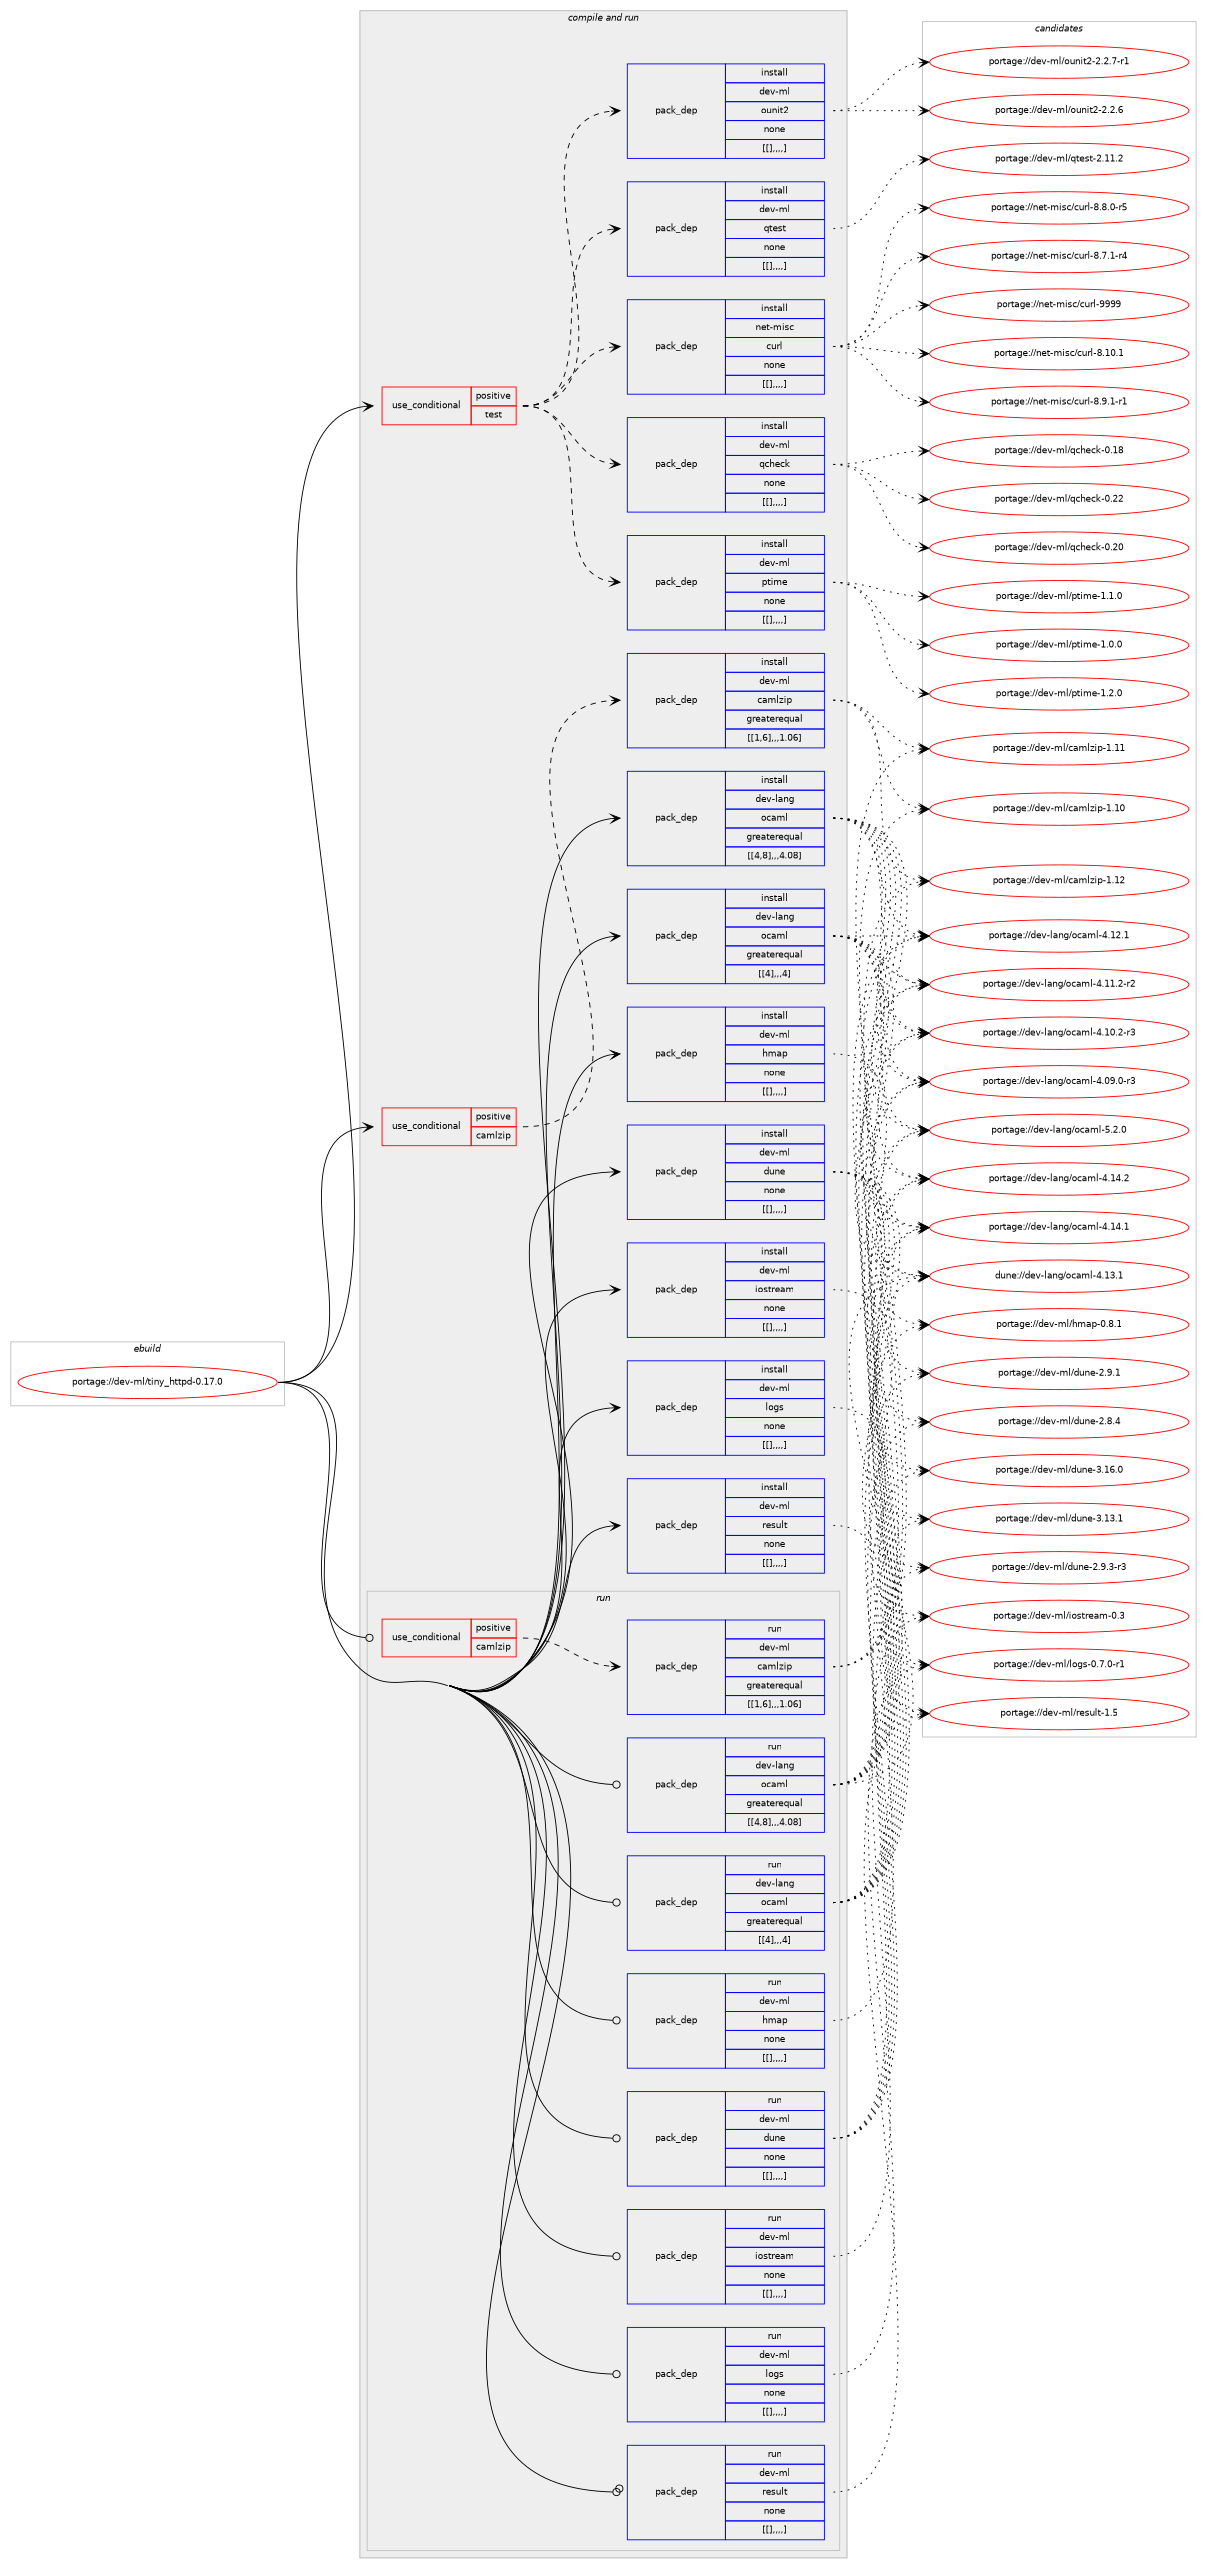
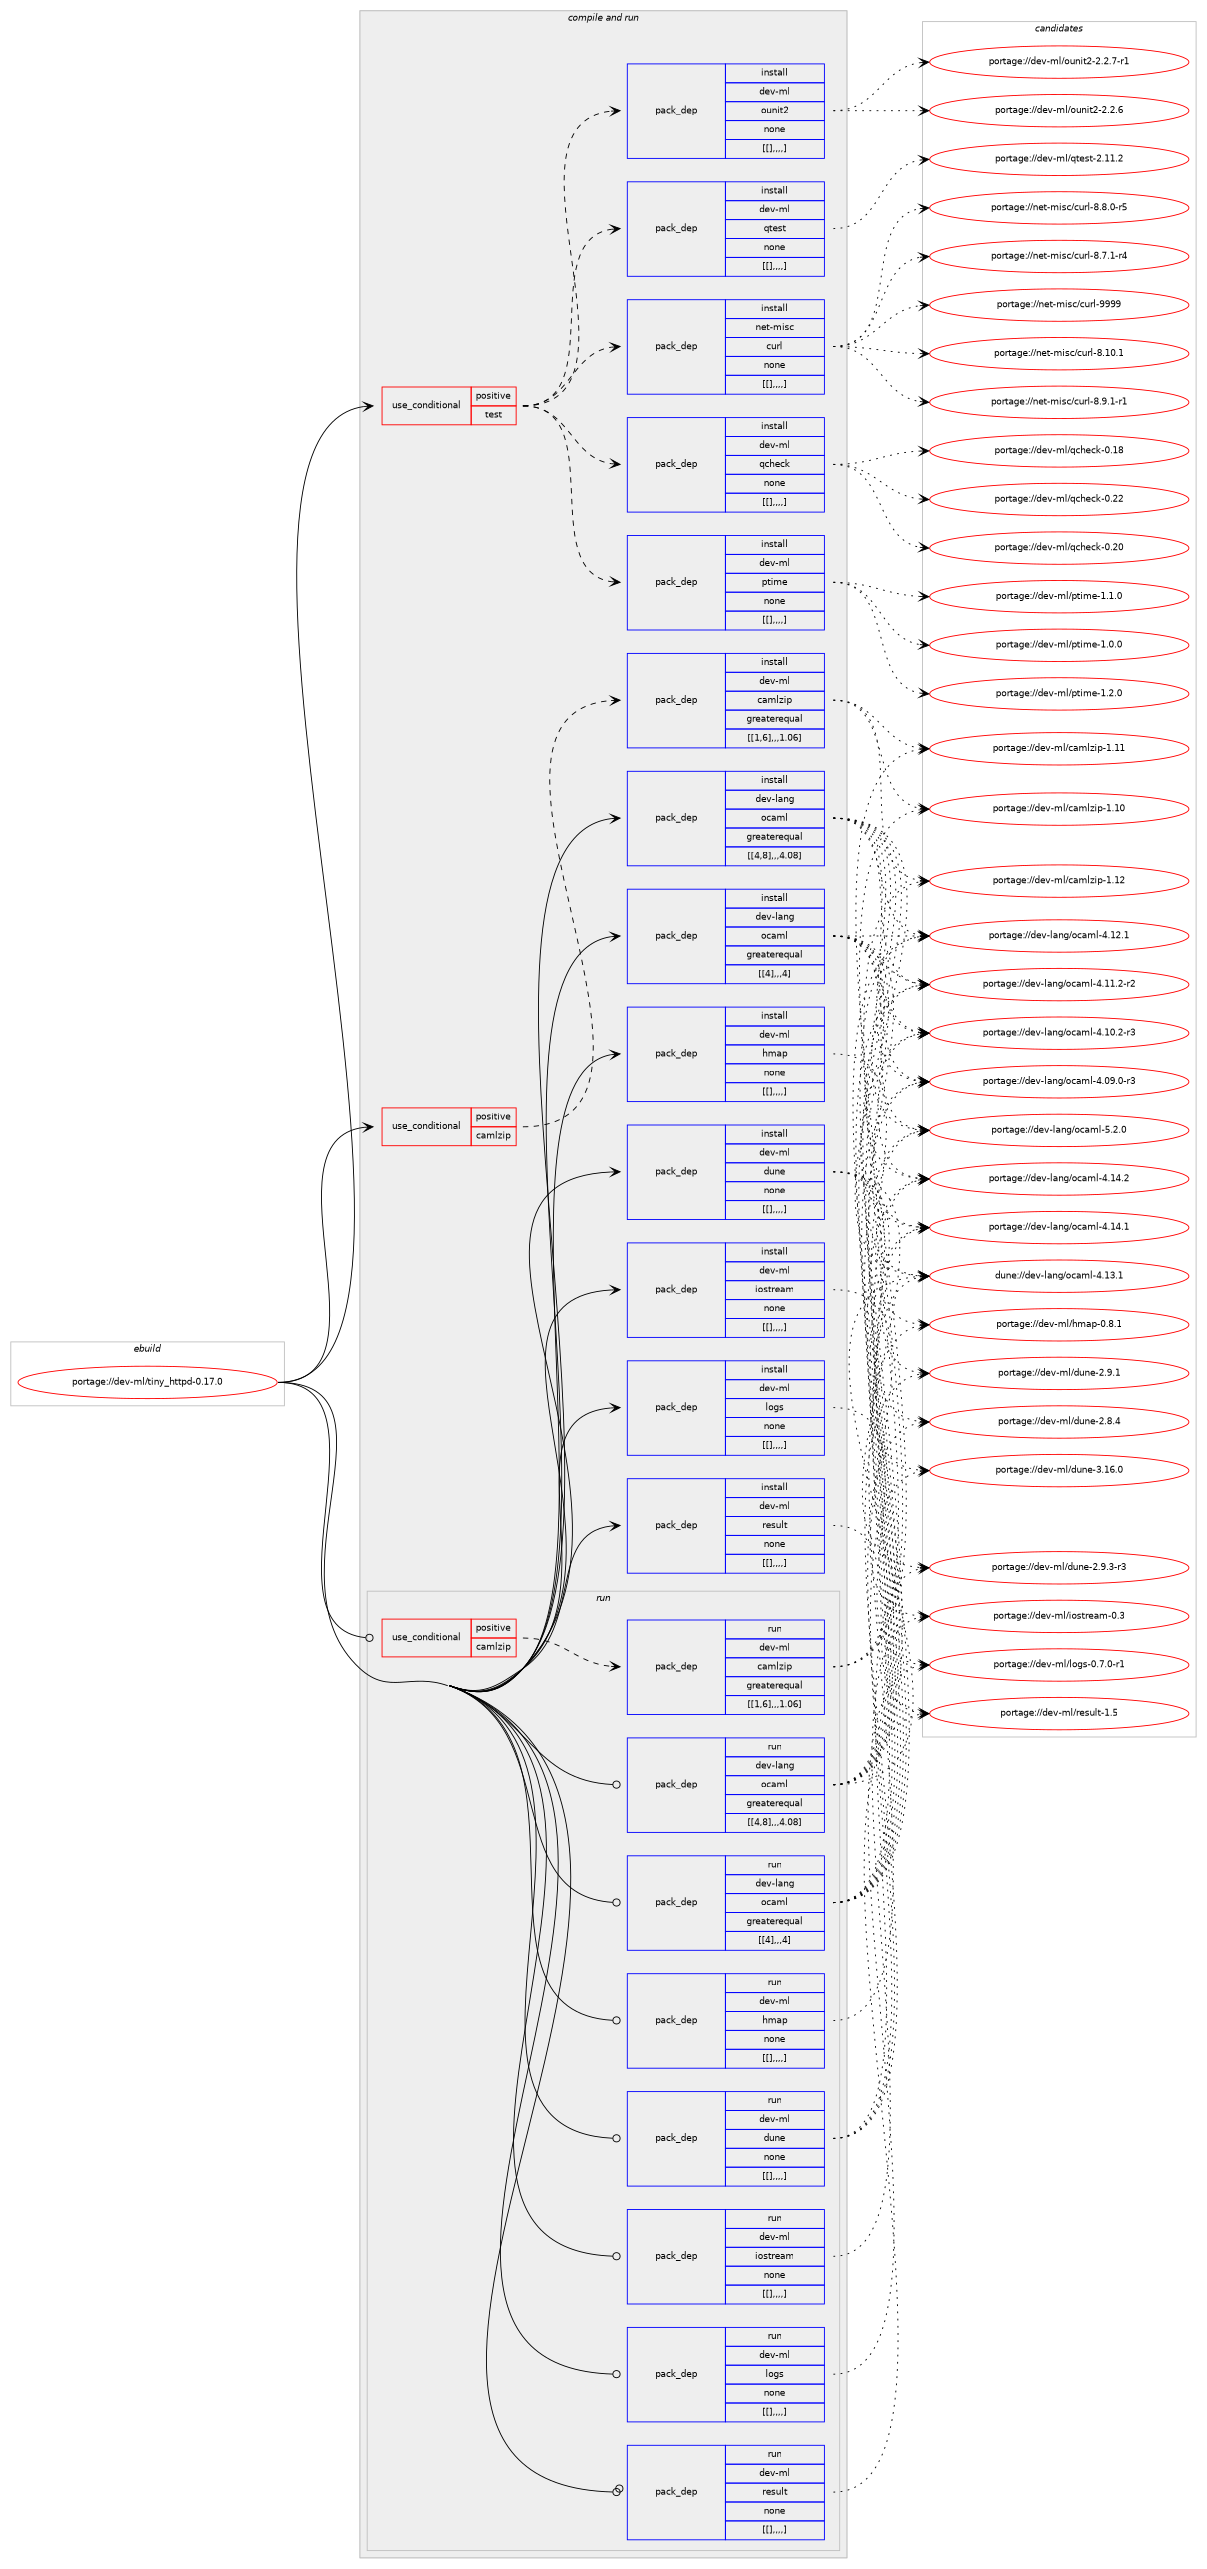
(1059, 1519) -> none
